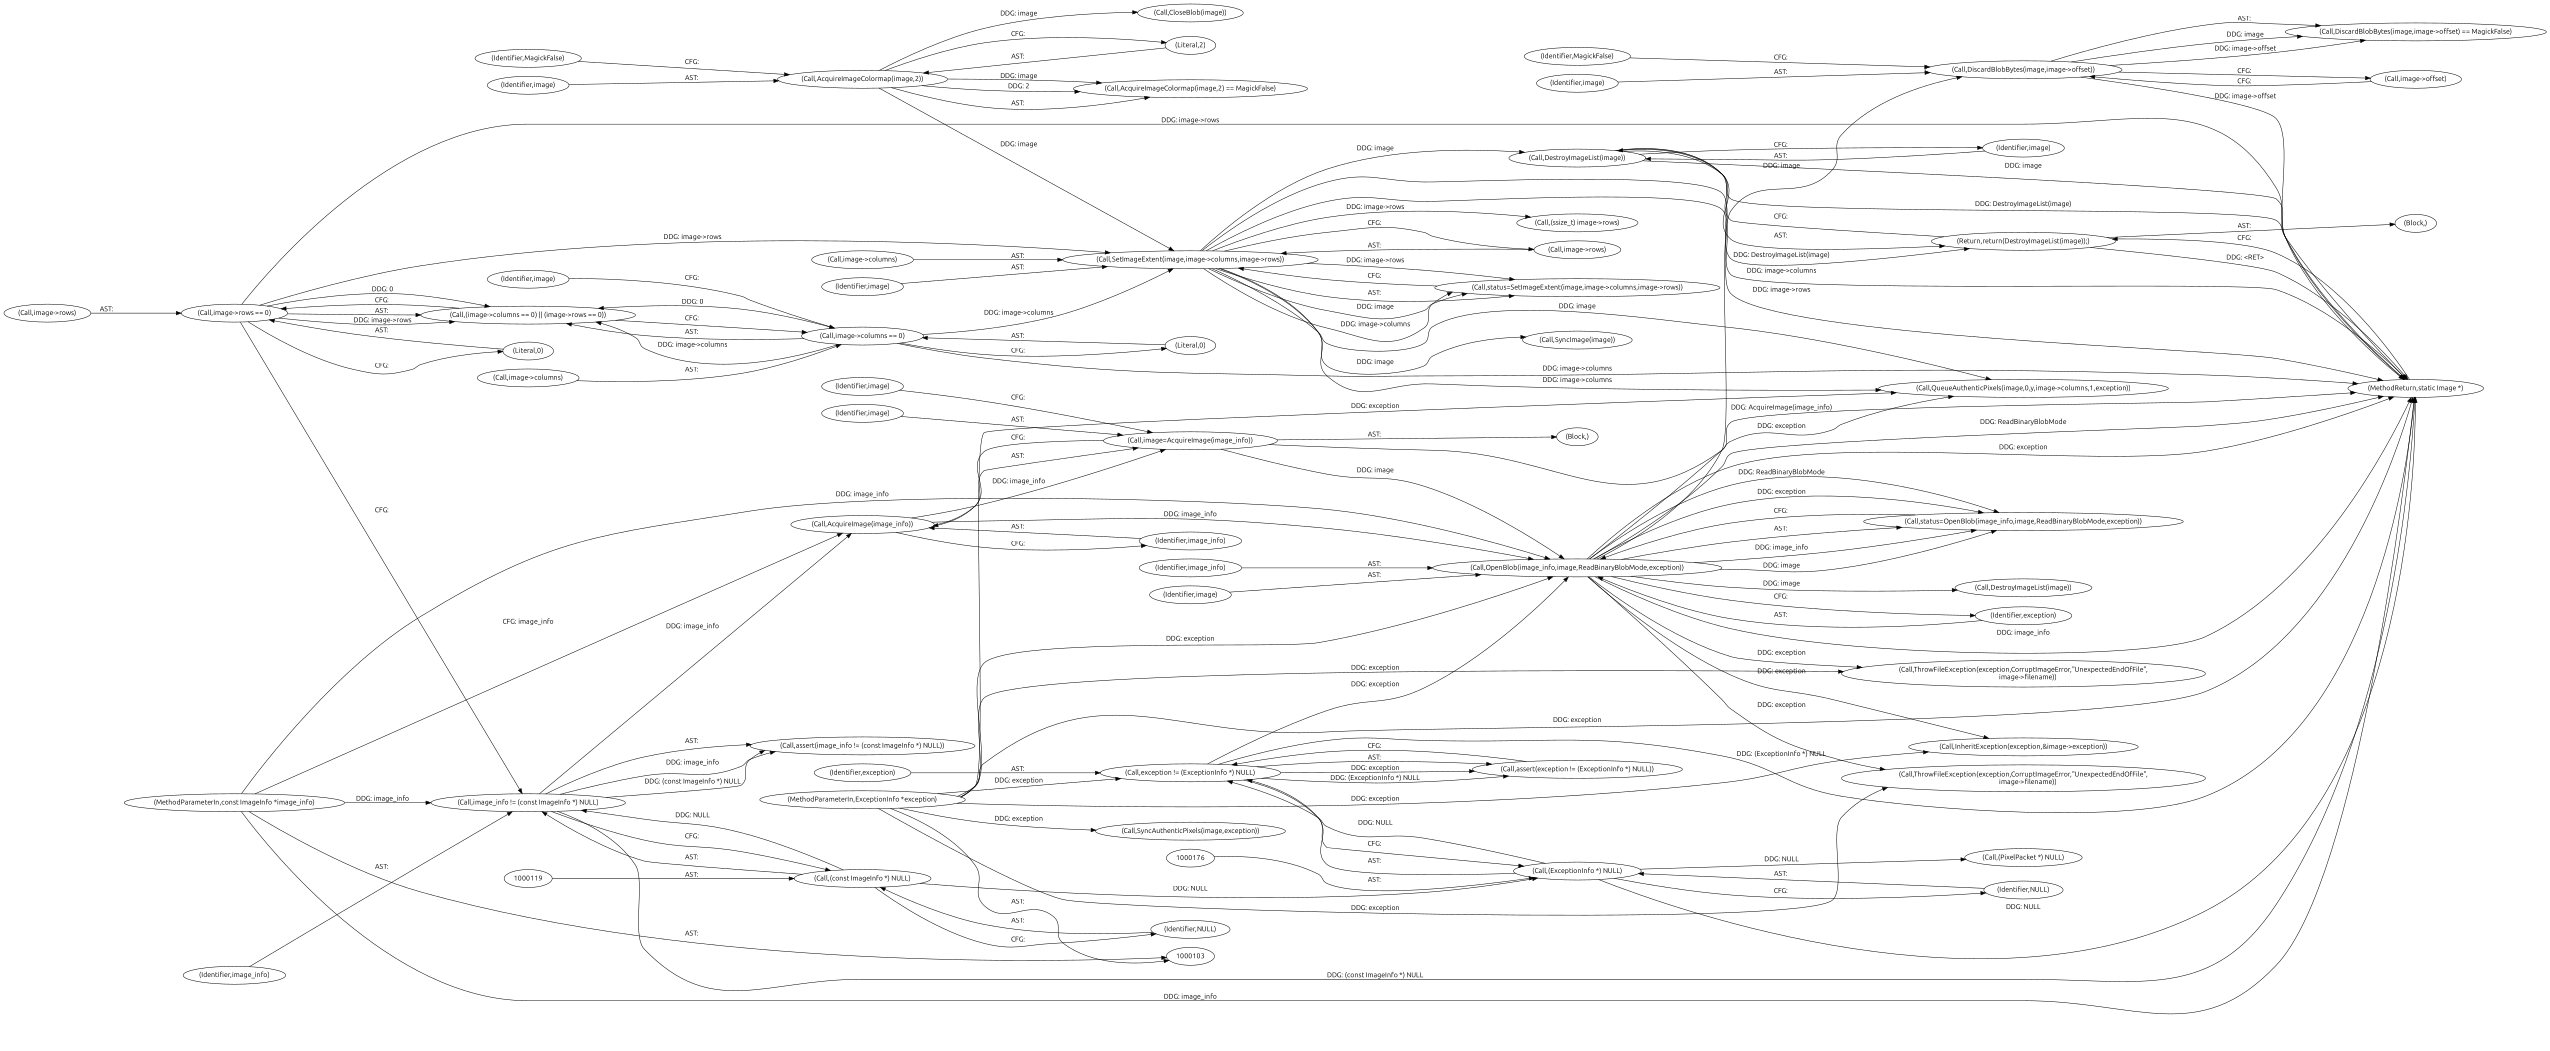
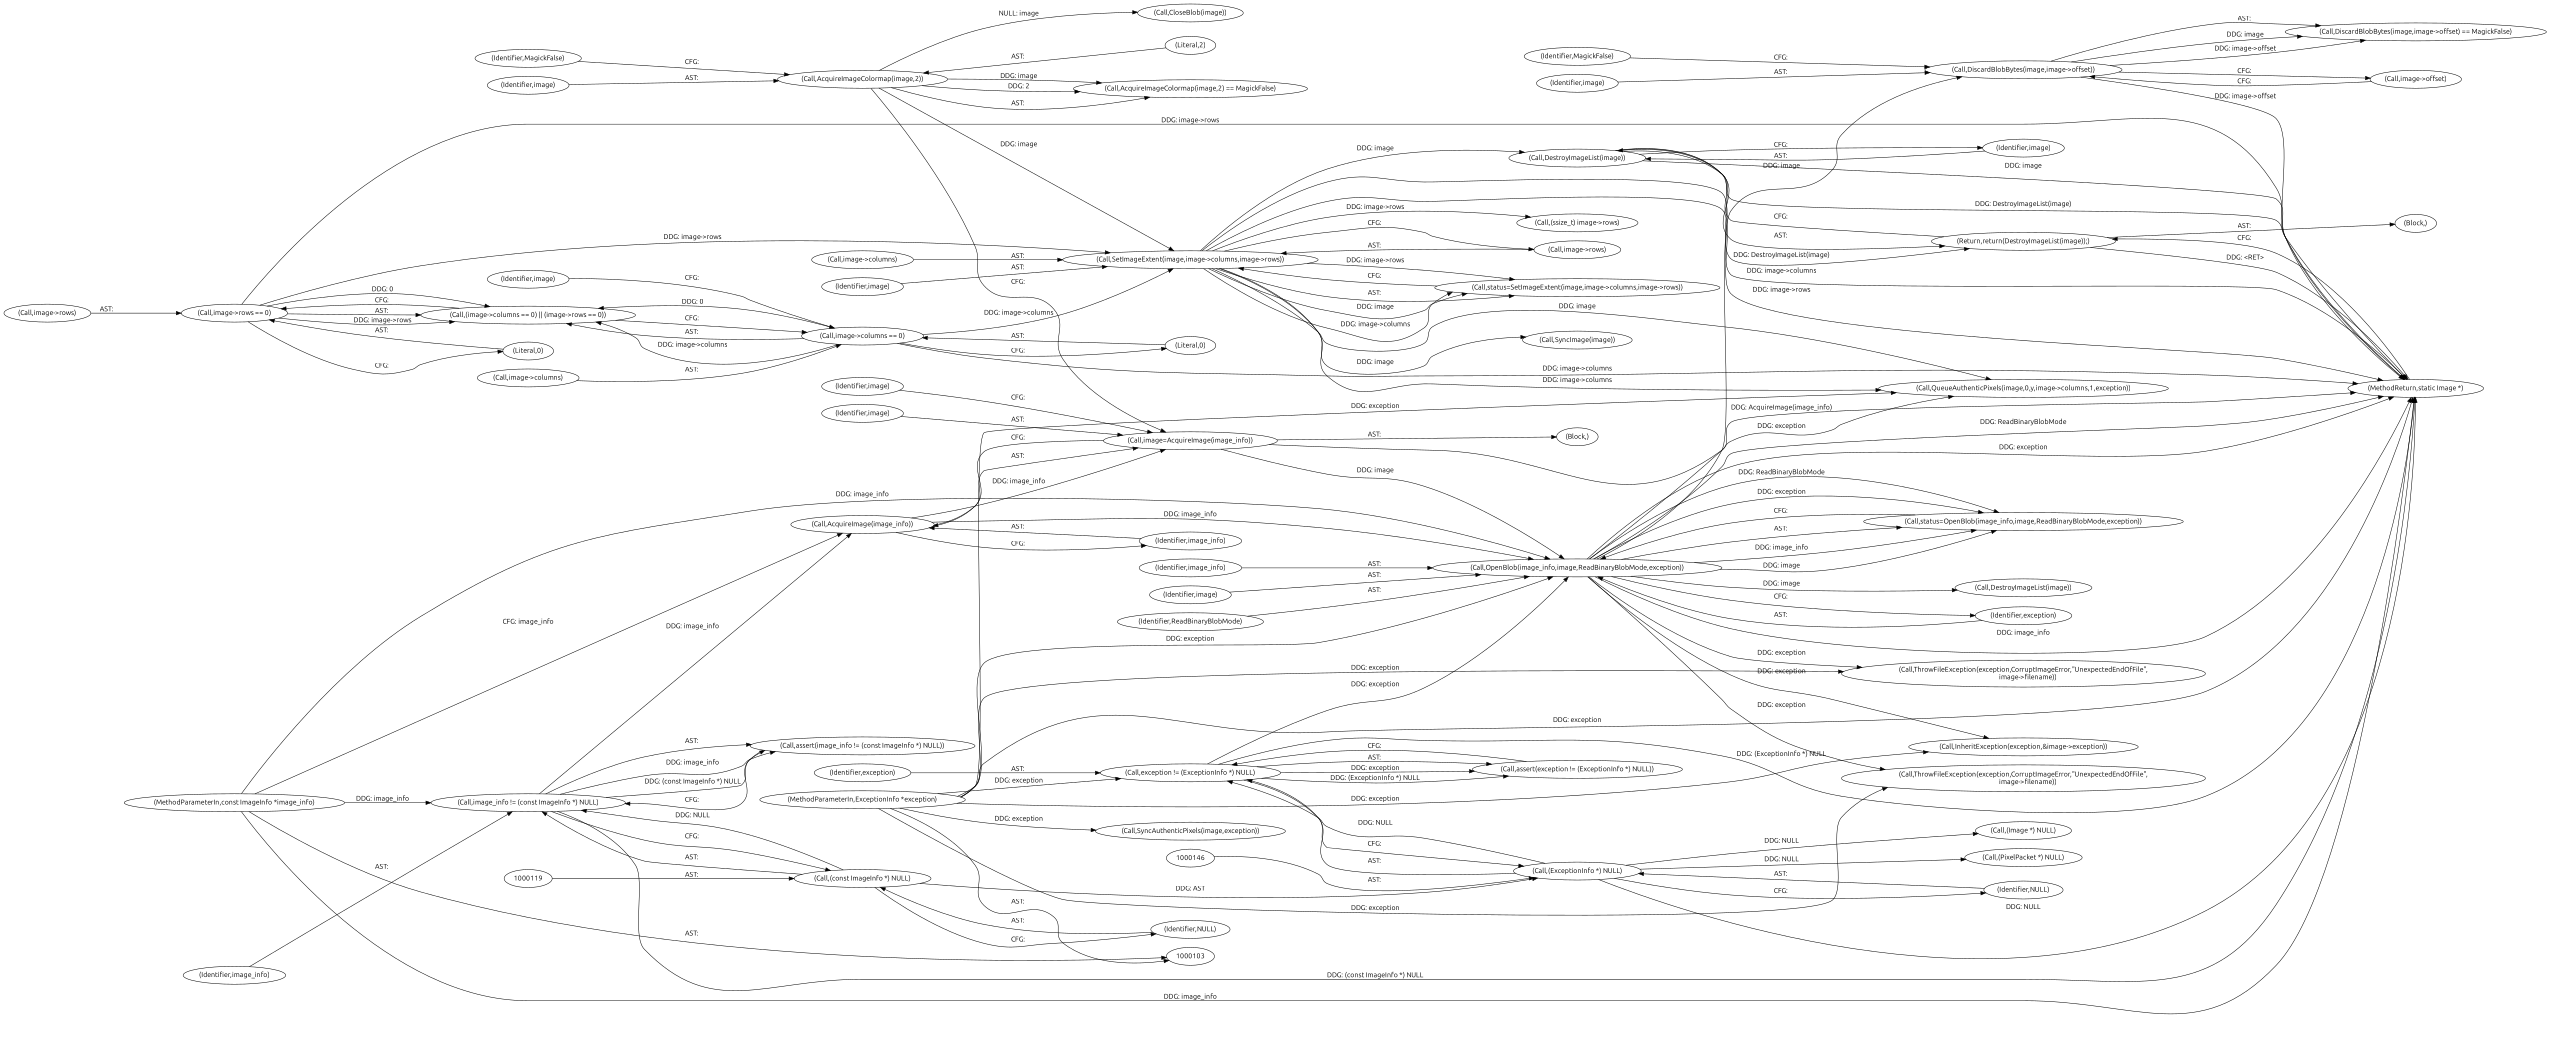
(1019, 14) -> (1019, 14)
(1021, 39) -> (992, 292)
(380, 556) -> (718, 810)
none -> (1190, 622)
none -> (2023, 831)
(1190, 858) -> (1190, 858)
(1190, 889) -> (1190, 889)
